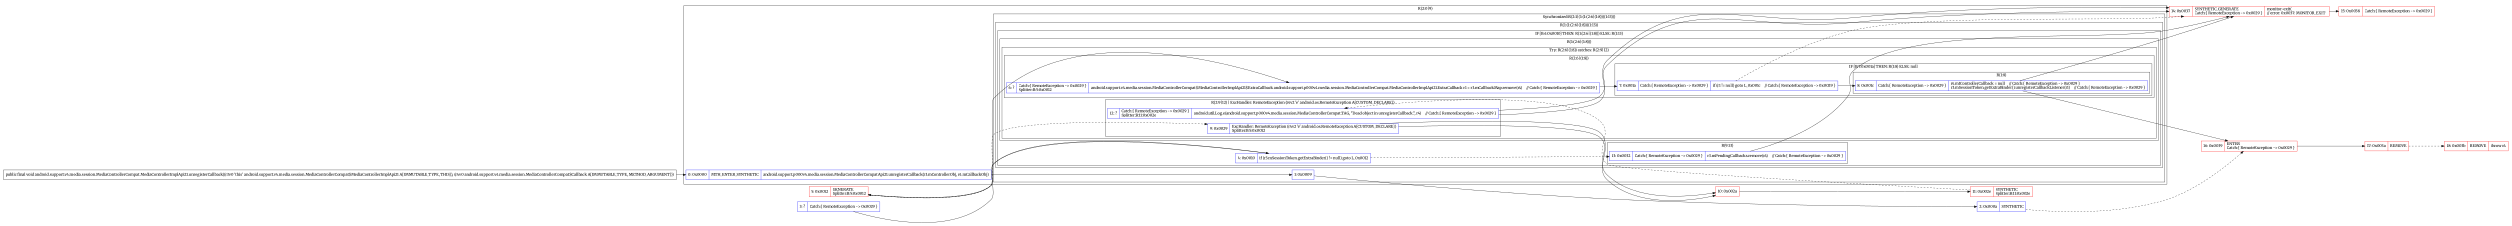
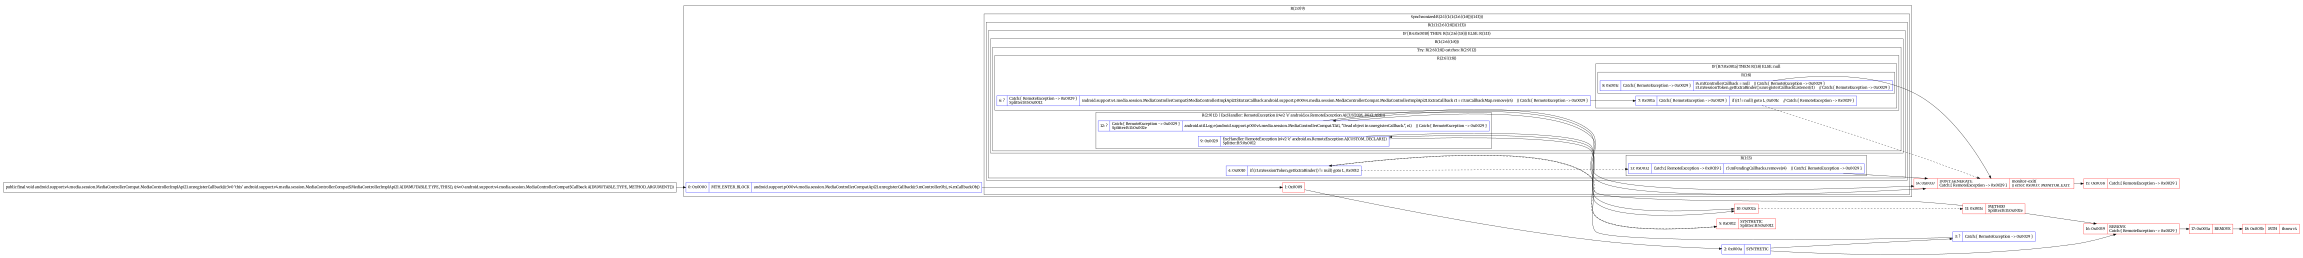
(2217, 9) -> (1956, 181)
(1033, 72) -> none
(1845, 86) -> none
(2124, 116) -> (2059, 218)
(1011, 129) -> (1588, 146)
(2233, 144) -> (2118, 227)
(1057, 145) -> (1543, 160)
(1727, 146) -> (1746, 158)
(2425, 146) -> (2236, 229)
(2478, 146) -> (2273, 229)
(1654, 170) -> (1654, 199)
(735, 175) -> (730, 187)
(1303, 175) -> (1294, 187)
(843, 190) -> (1751, 222)
(2007, 190) -> (1997, 207)
(1854, 192) -> (1859, 209)
(2141, 206) -> (1943, 254)
none -> (1860, 243)
